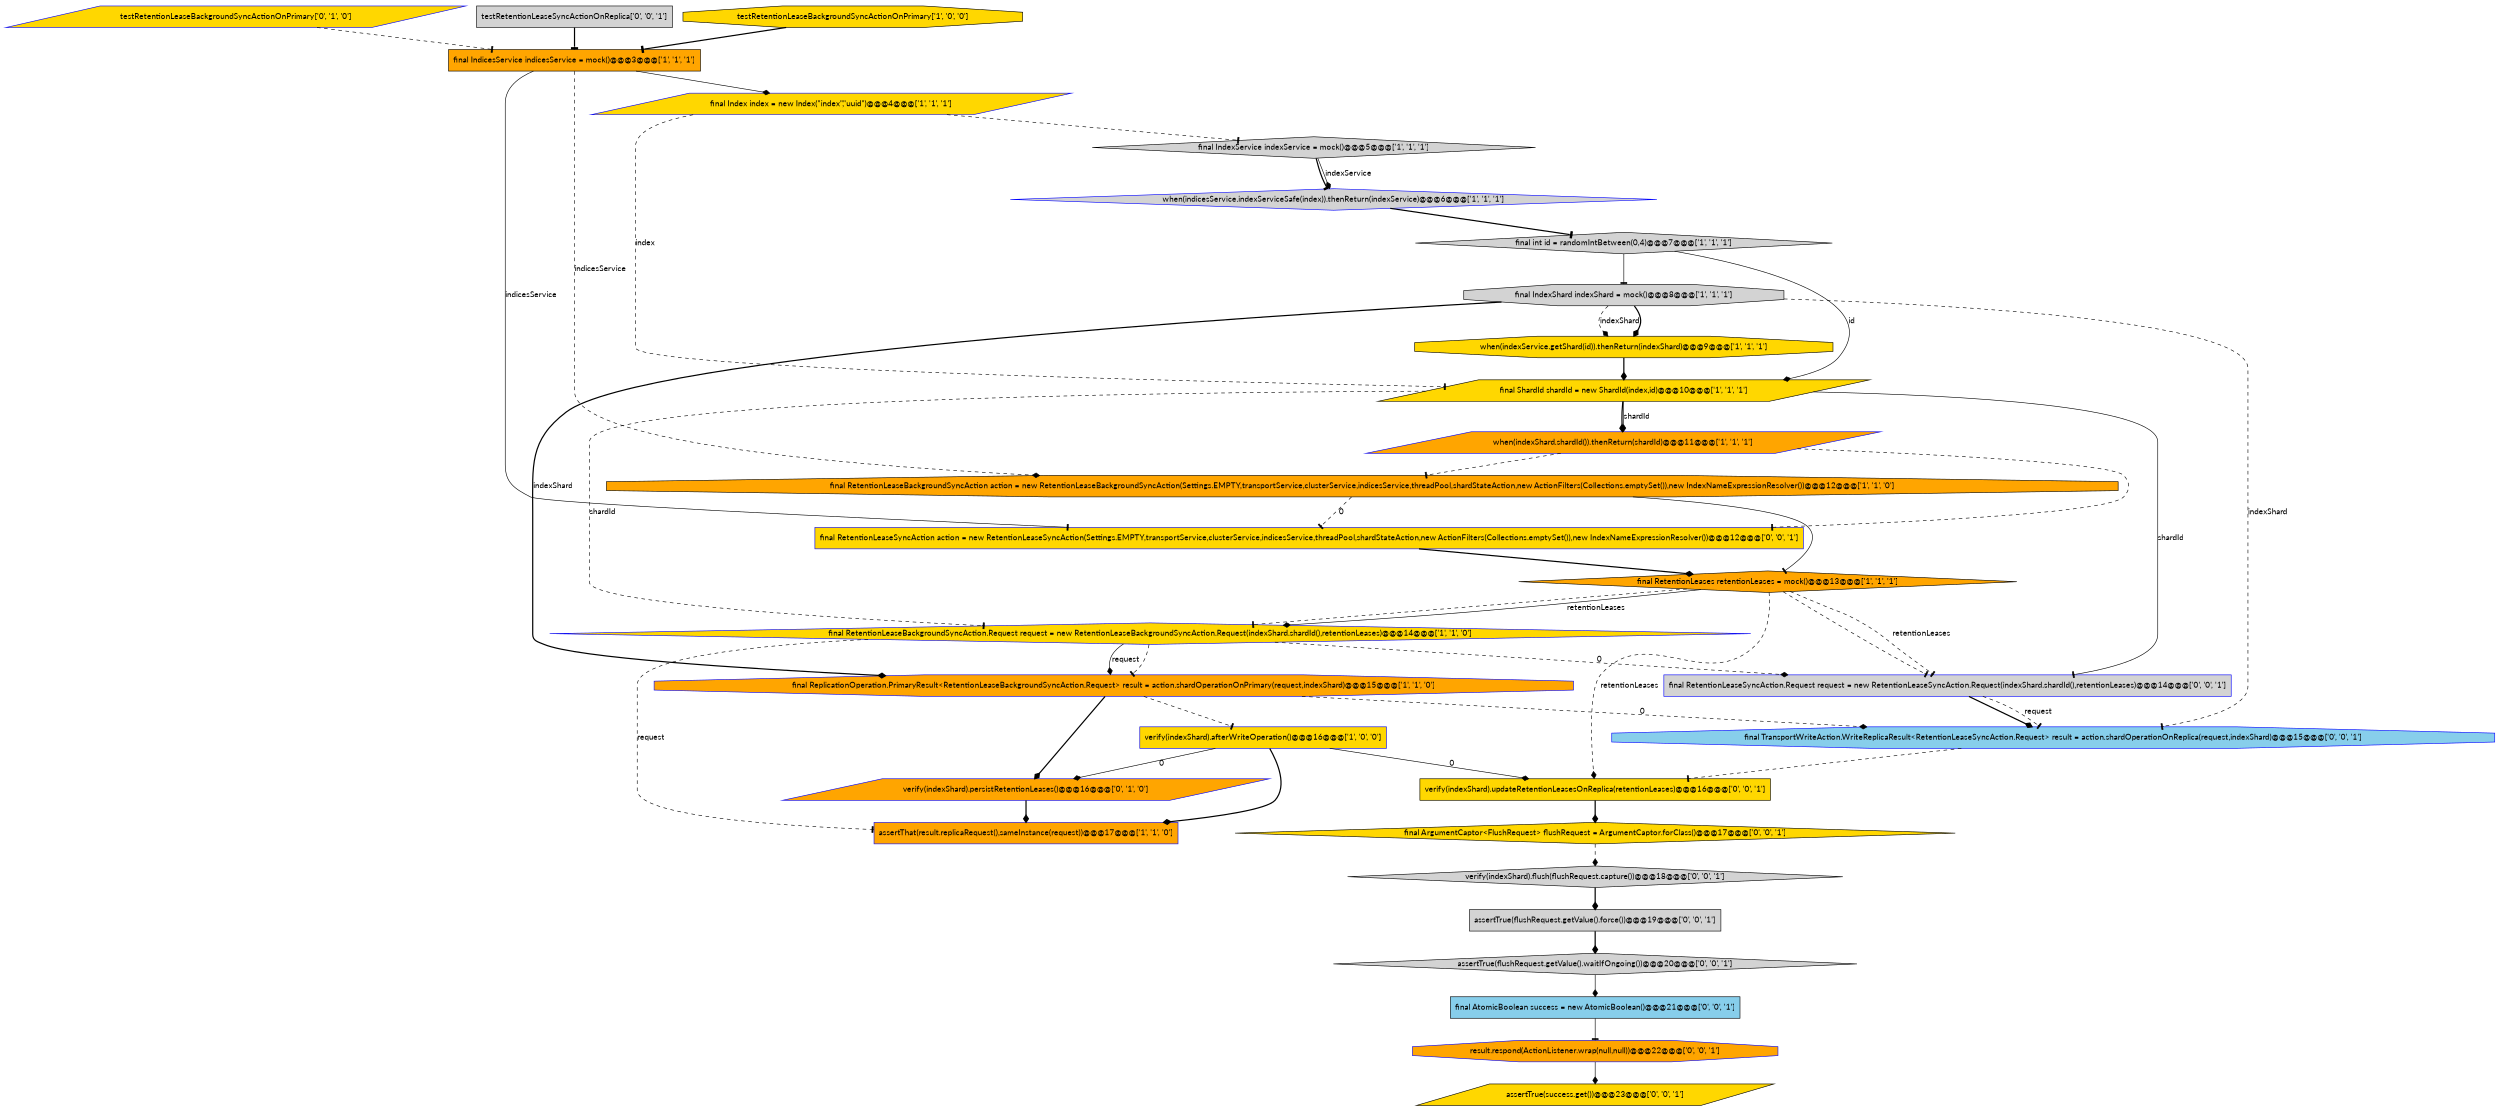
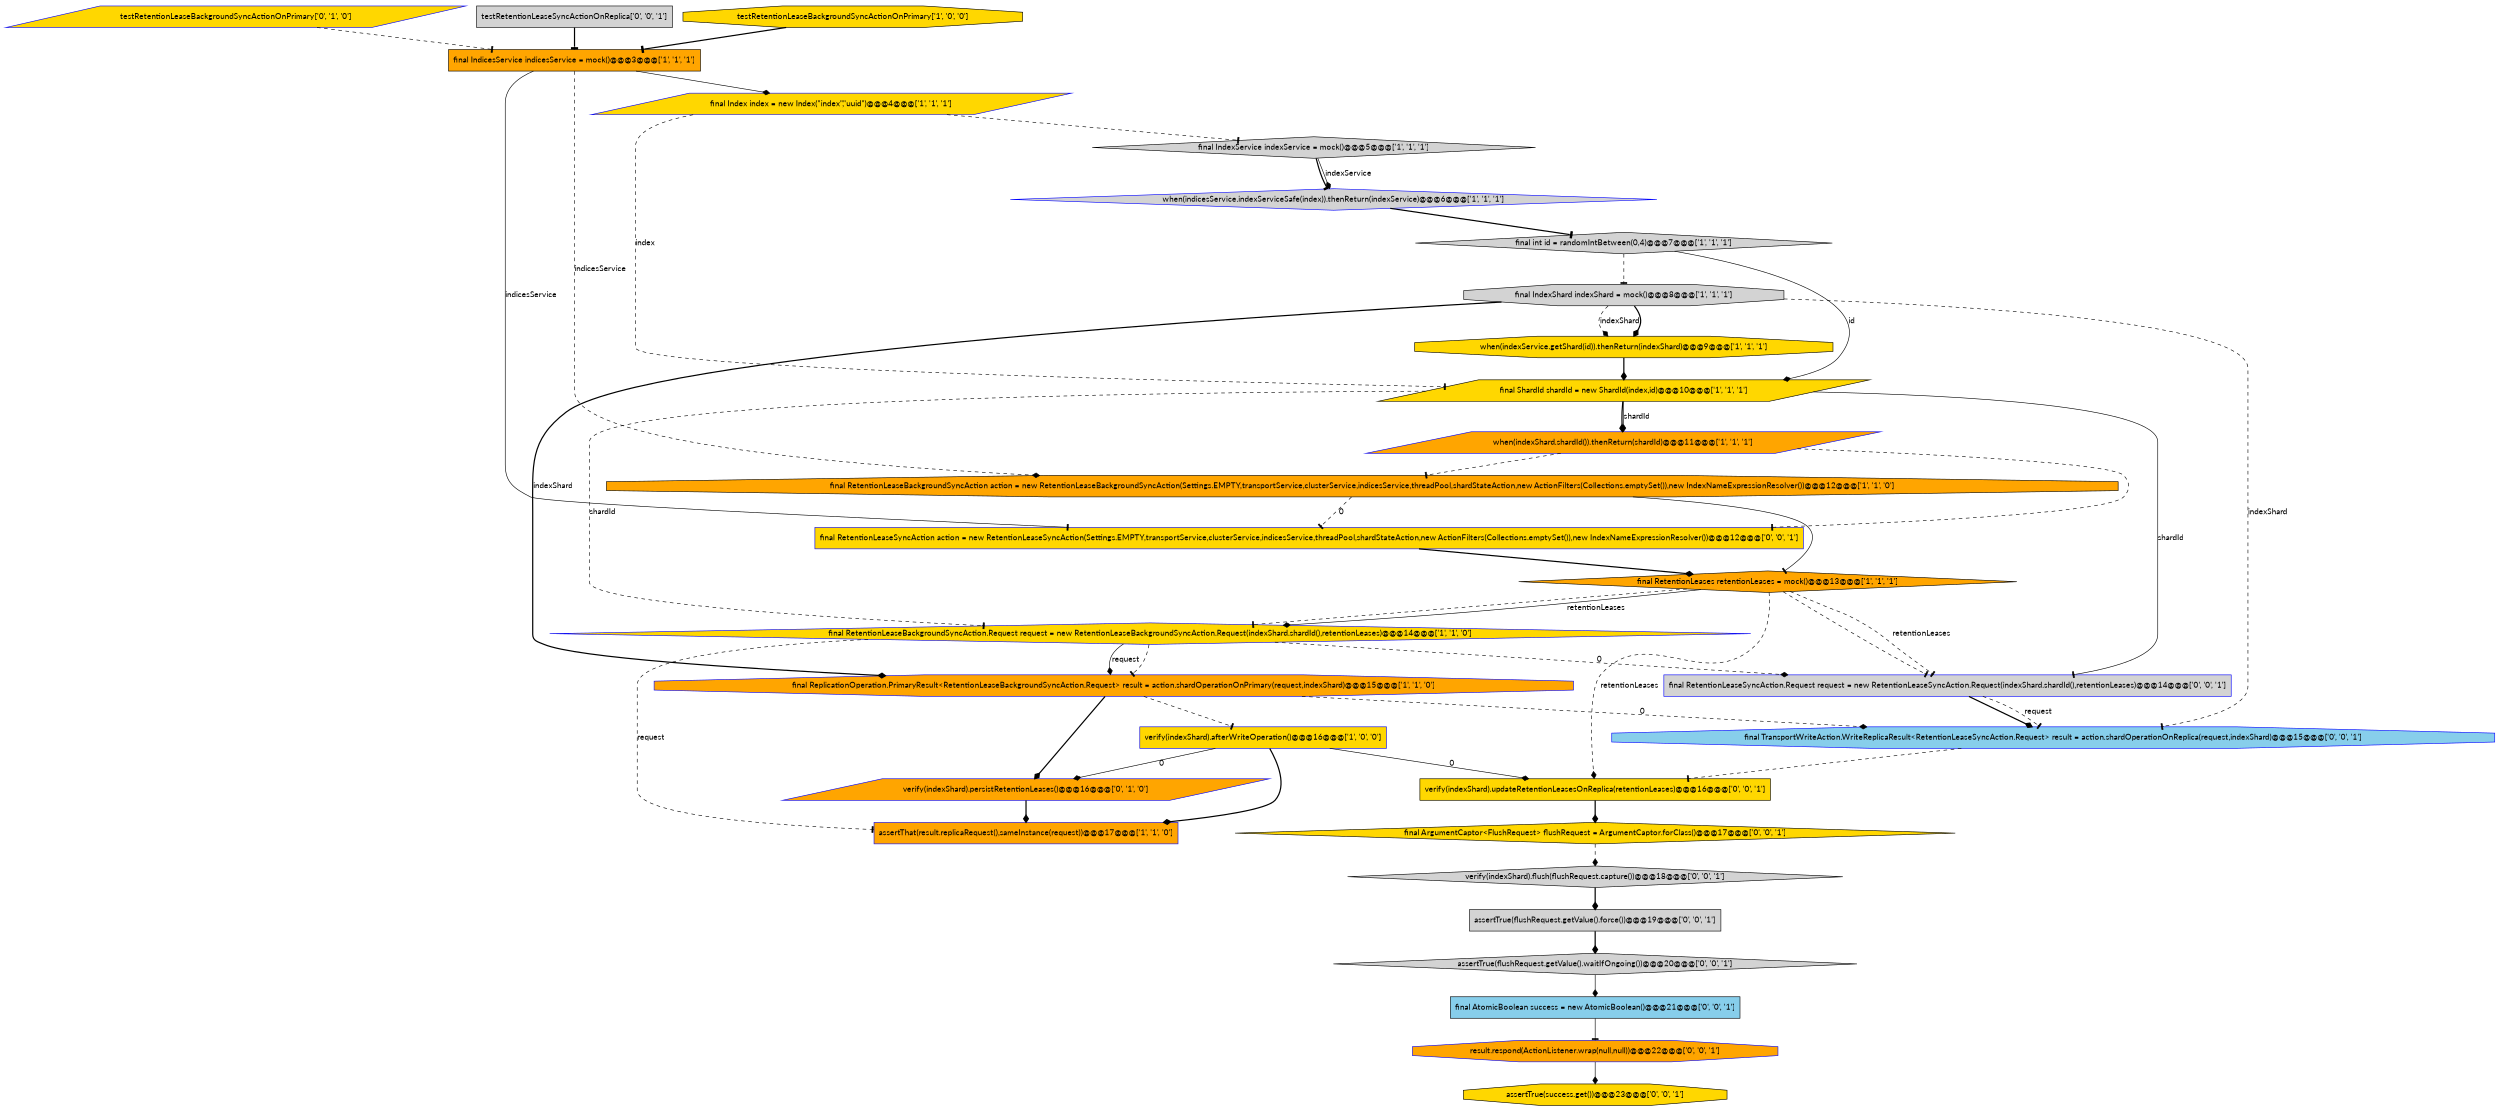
(1624, 268) -> (1624, 268)
(1595, 1095) -> (1595, 1095)
